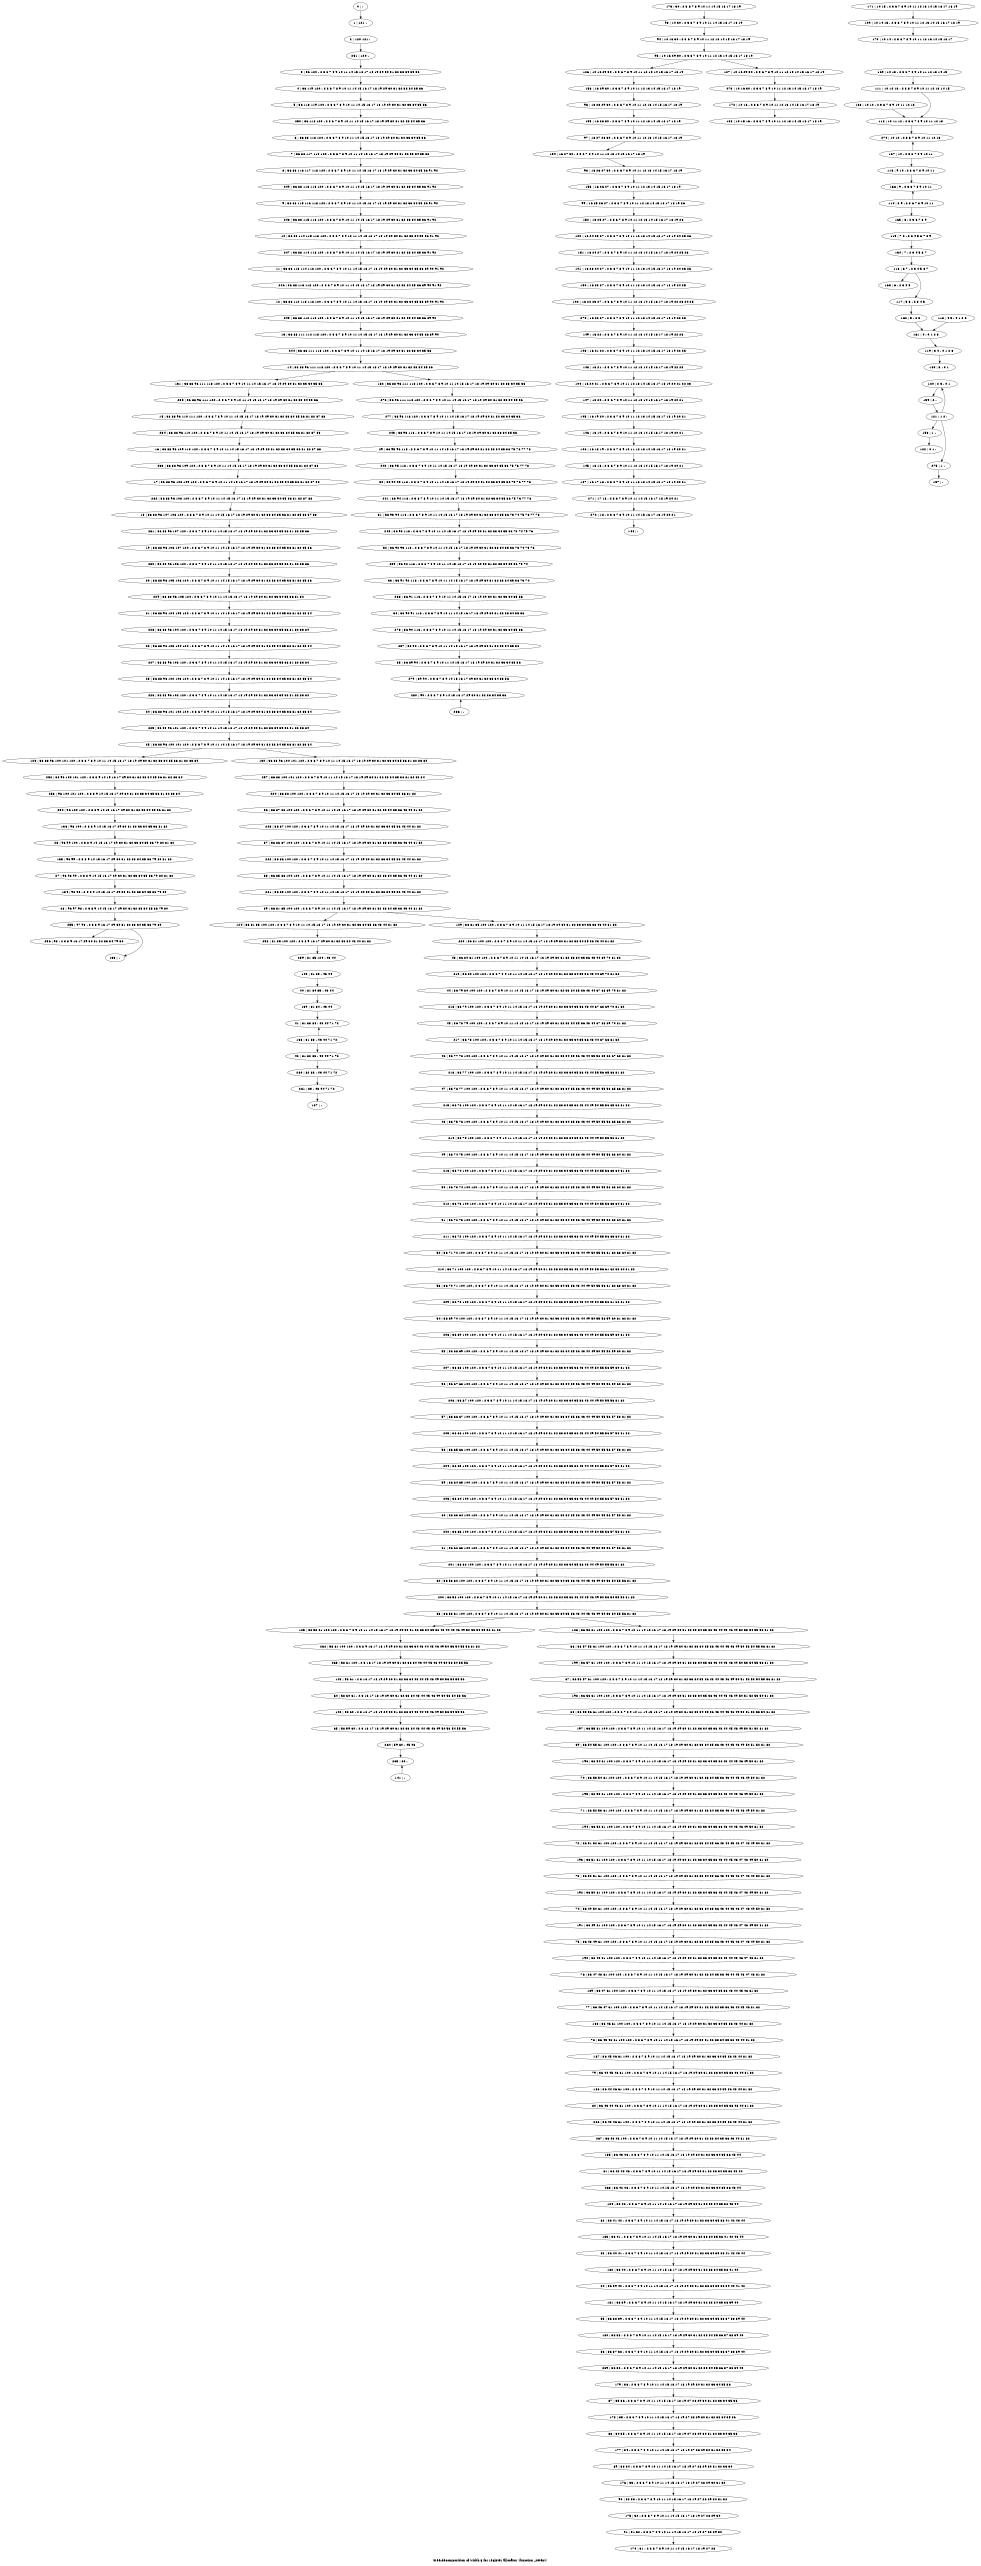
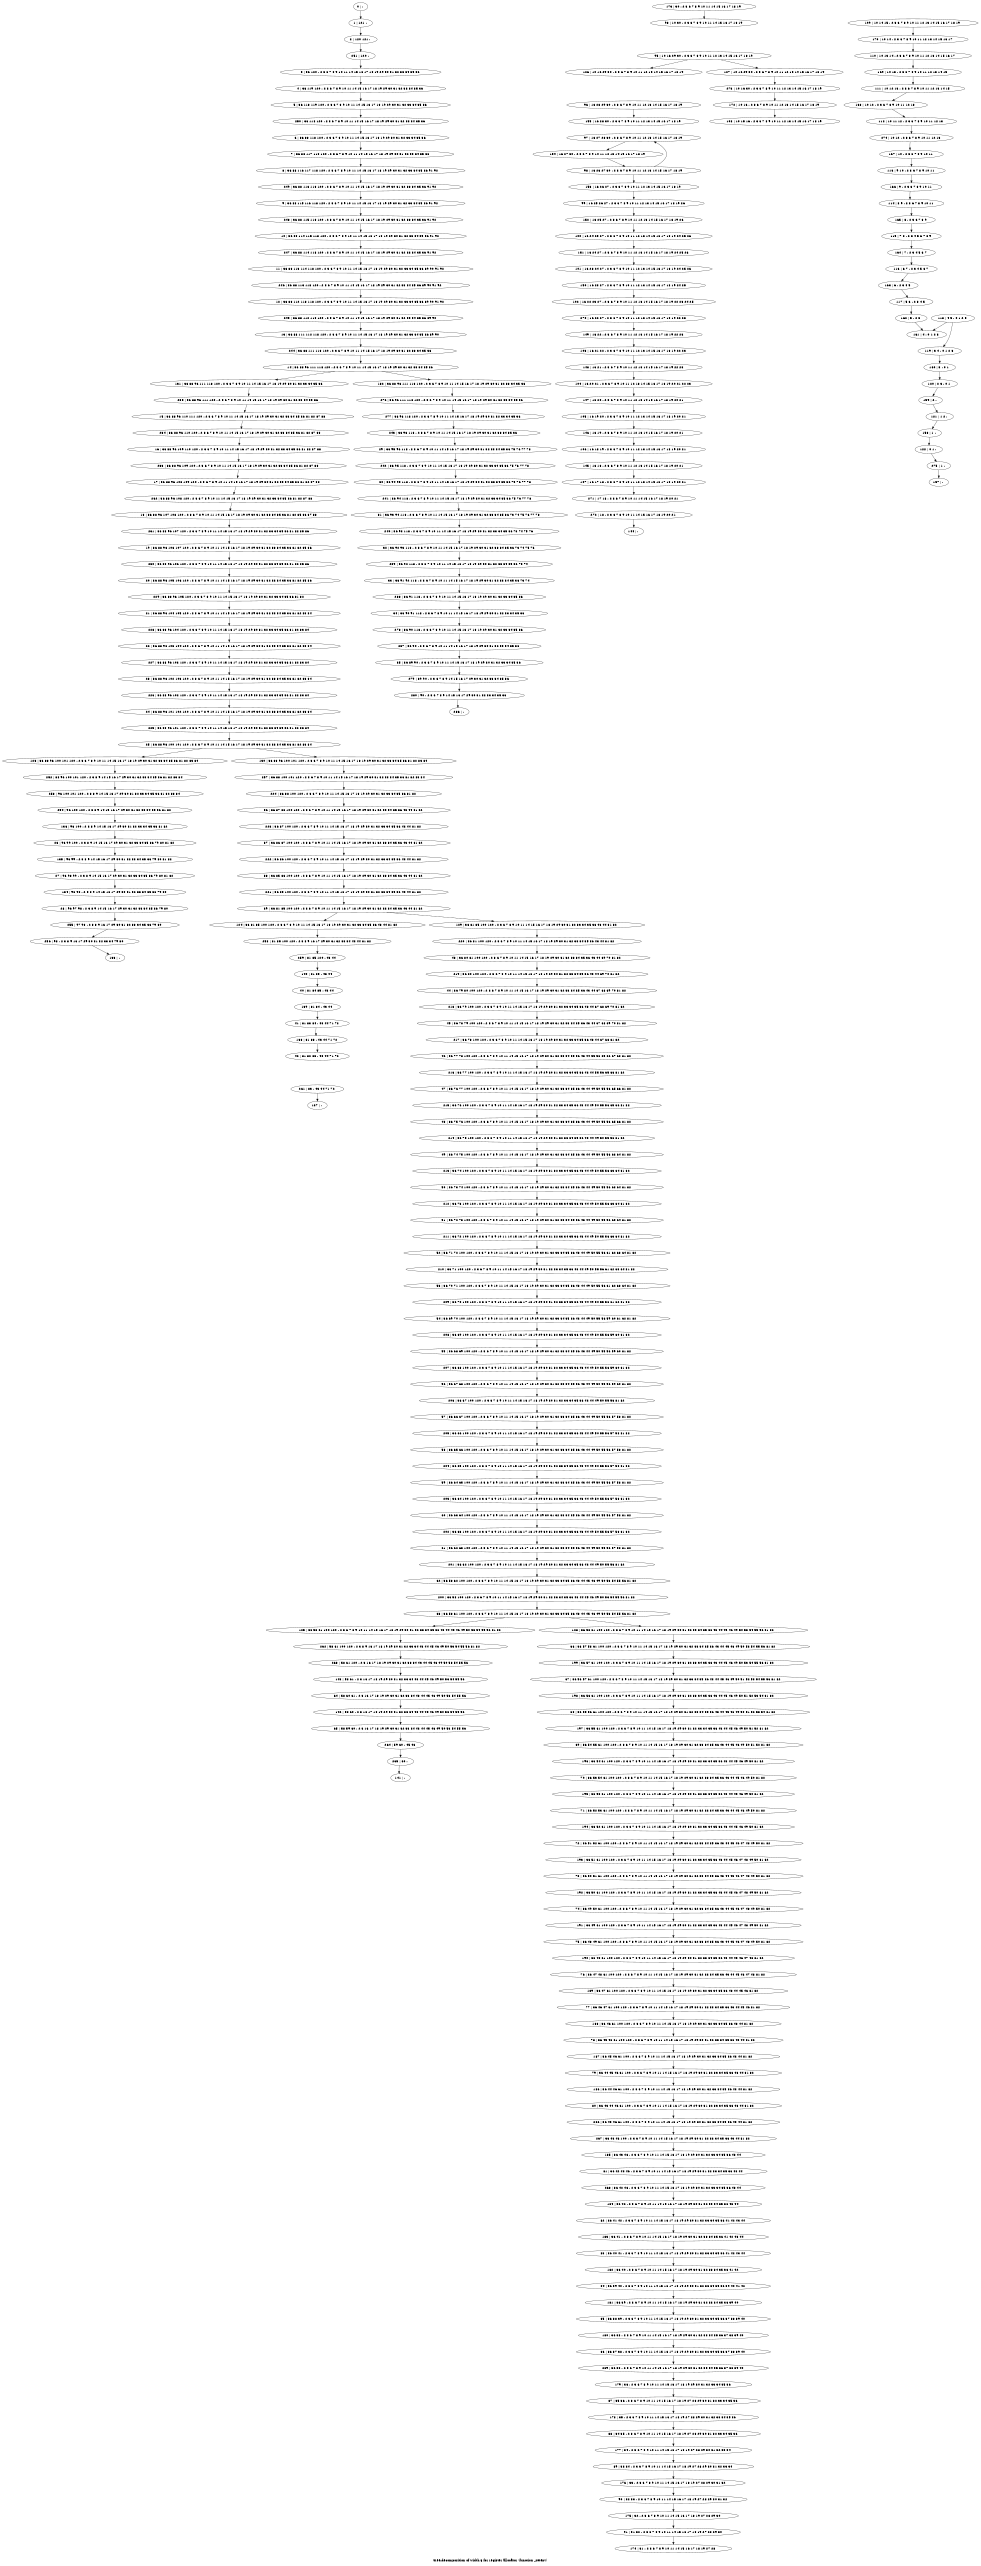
(913, 7) -> none
none -> (361, 30)
(704, 39) -> none
none -> (913, 56)
(634, 89) -> none
(931, 104) -> (900, 96)
(634, 128) -> (667, 155)
(913, 147) -> (910, 145)
(913, 196) -> (910, 194)
none -> (911, 227)
(921, 284) -> (904, 293)
(932, 342) -> (950, 334)
(945, 401) -> (940, 374)
(946, 440) -> (933, 457)
(634, 506) -> none
(461, 705) -> (458, 702)
(142, 944) -> (100, 949)
none -> (317, 965)
(317, 998) -> none
(319, 1033) -> (316, 1030)
(317, 1073) -> none
(402, 1771) -> (399, 1768)
none -> (673, 2523)
